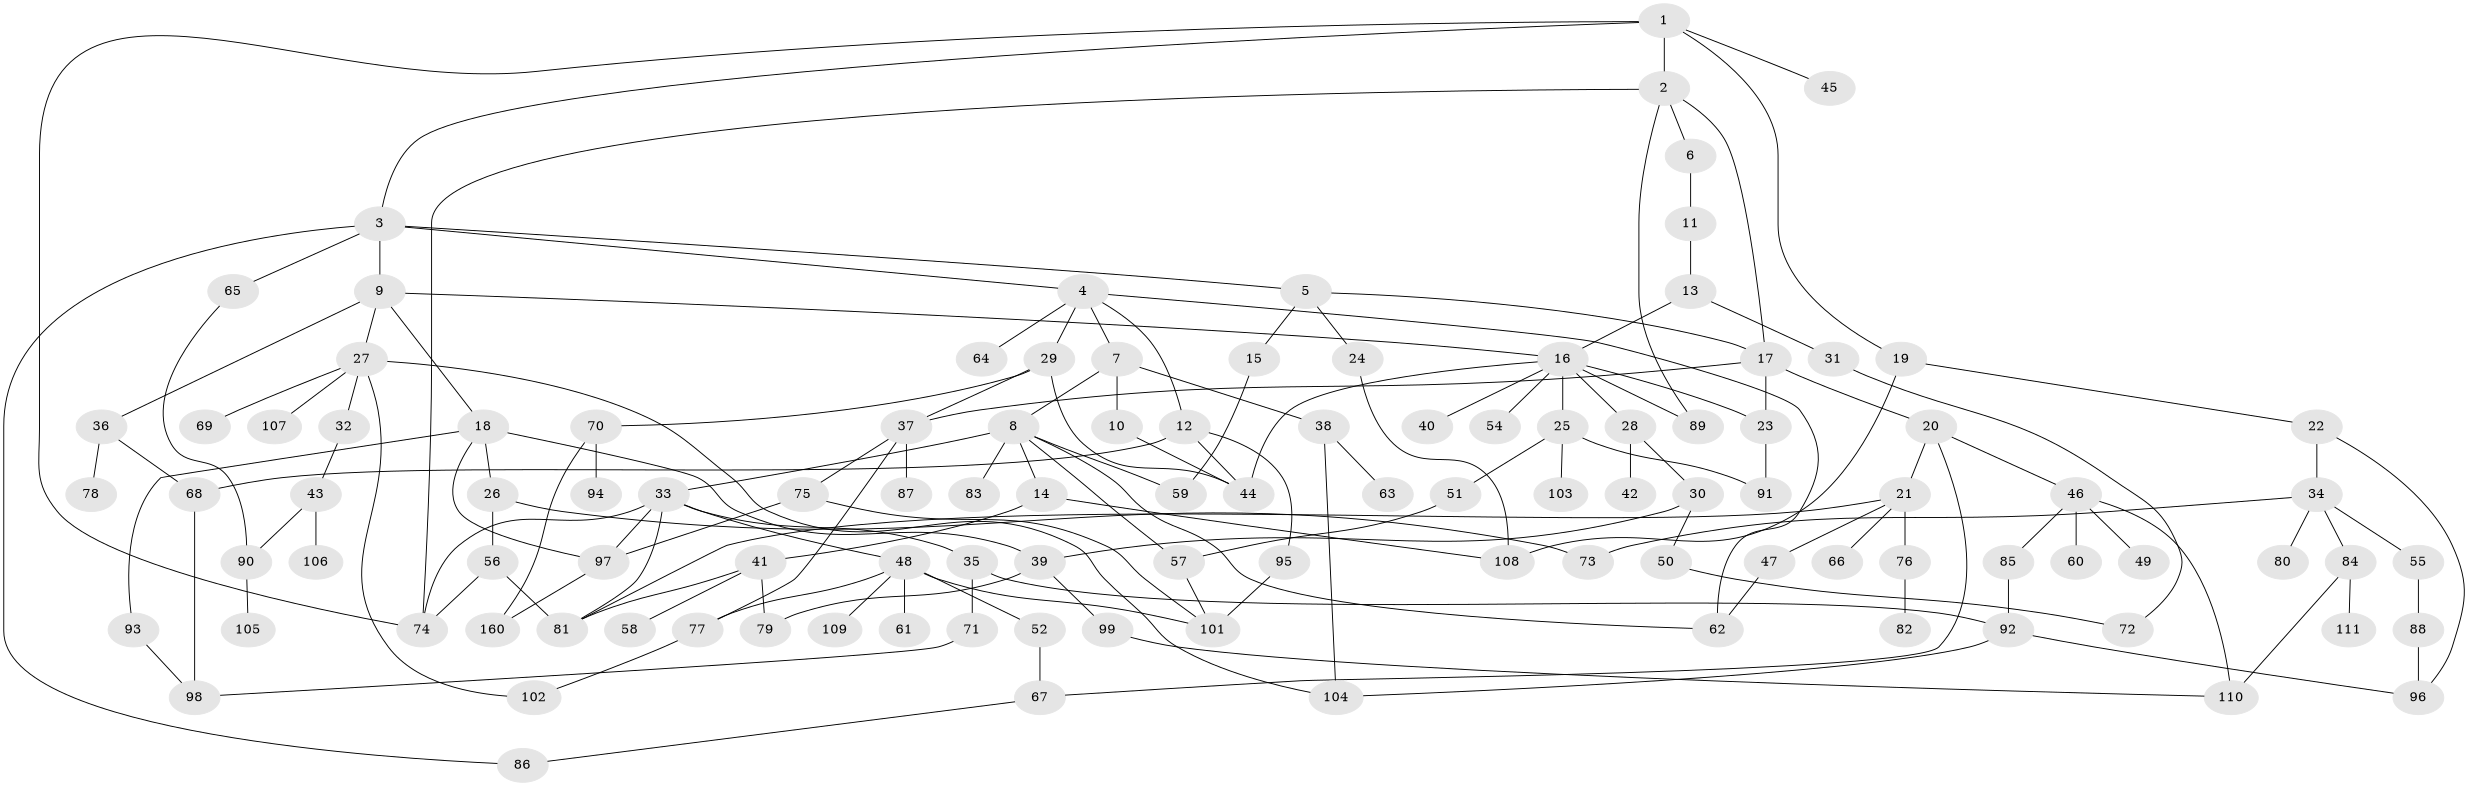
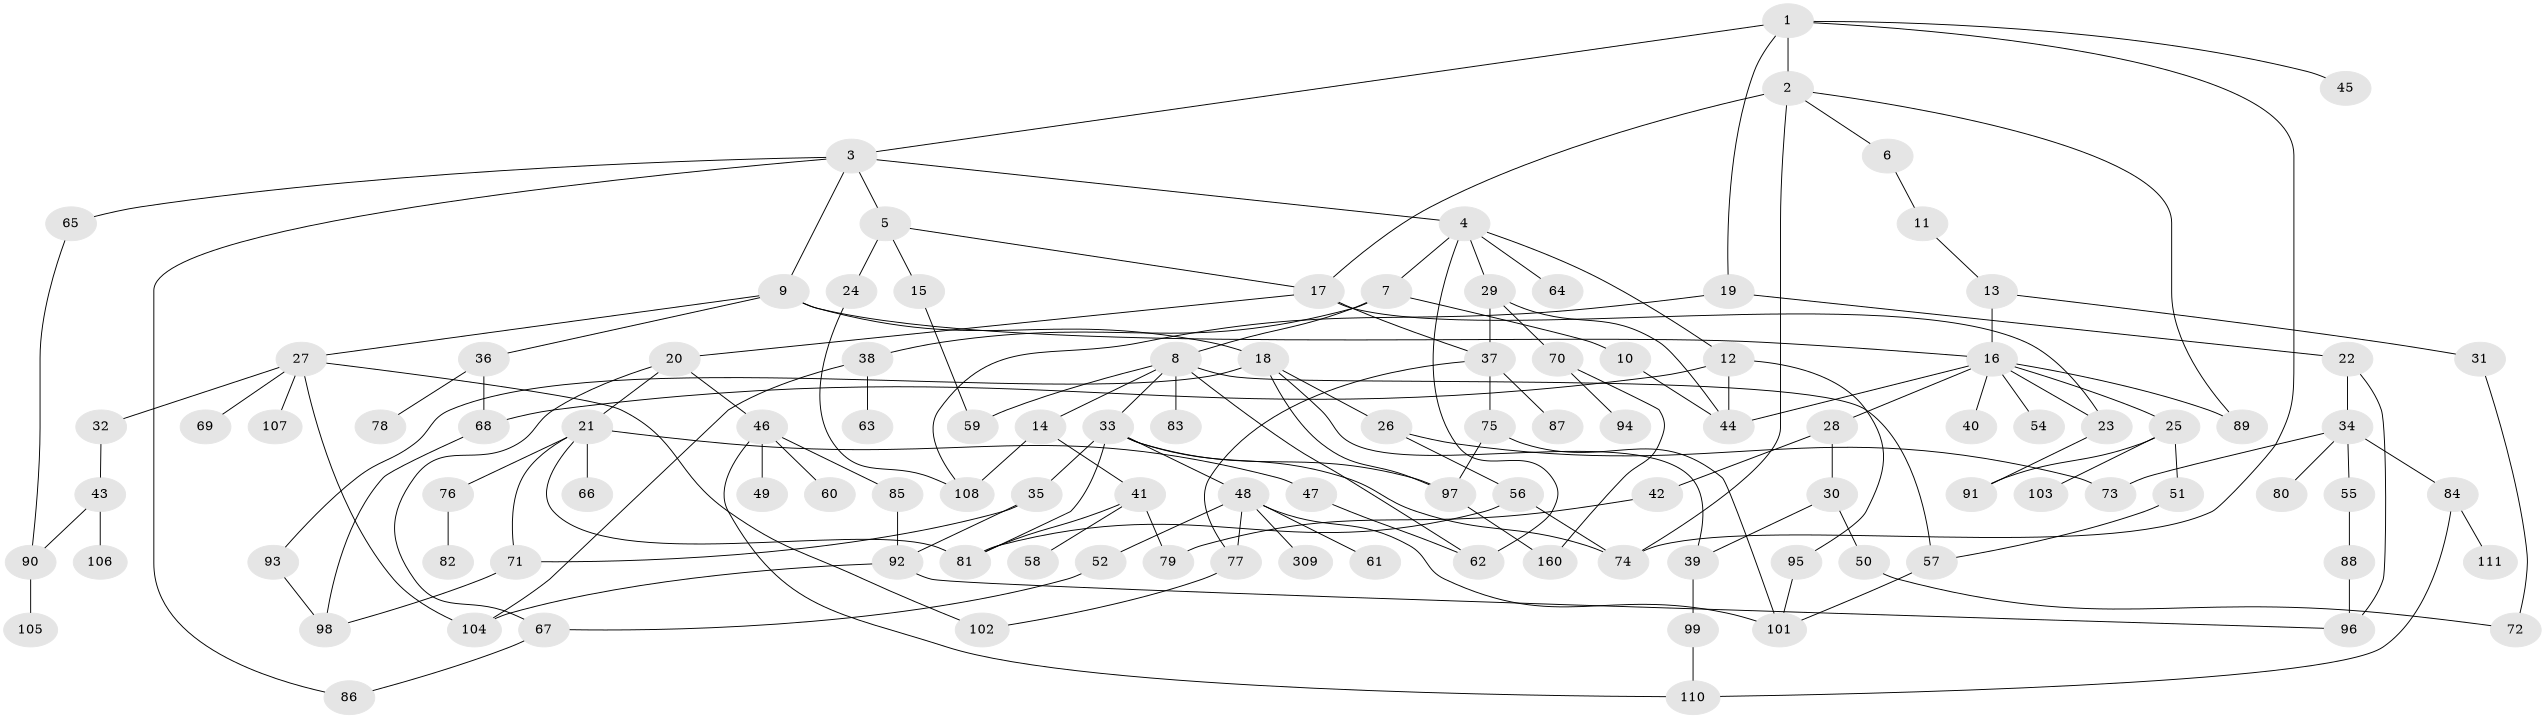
none -> (521, 481)
(897, 596) -> (1398, 520)
(835, 630) -> (1306, 562)
